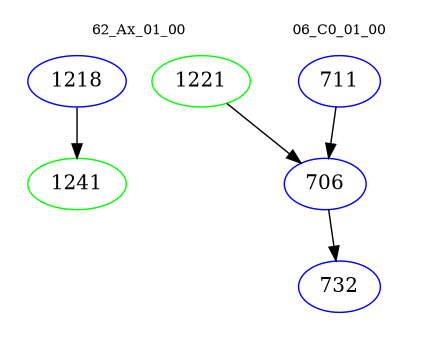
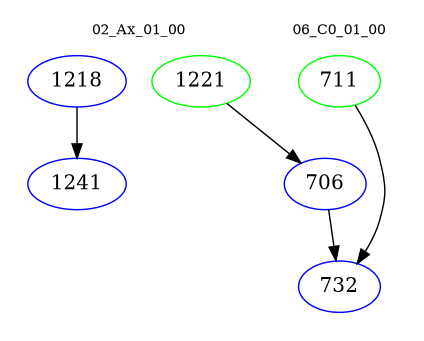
(139, 31) -> (139, 31)
(339, 81) -> (339, 81)
(333, 125) -> (384, 177)
(77, 184) -> (77, 184)
